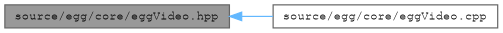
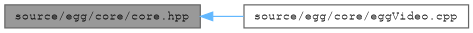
(117, 16) -> (103, 16)
